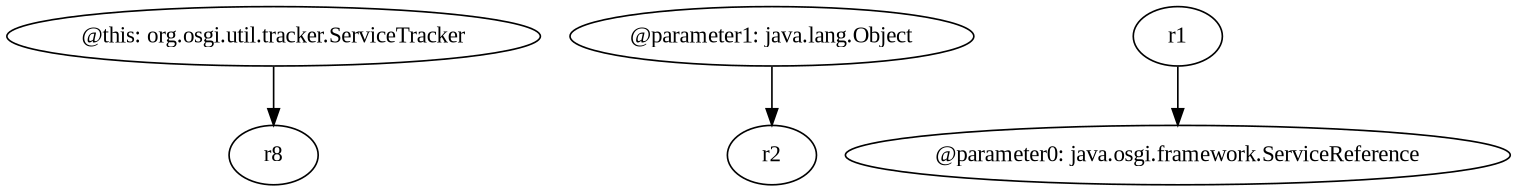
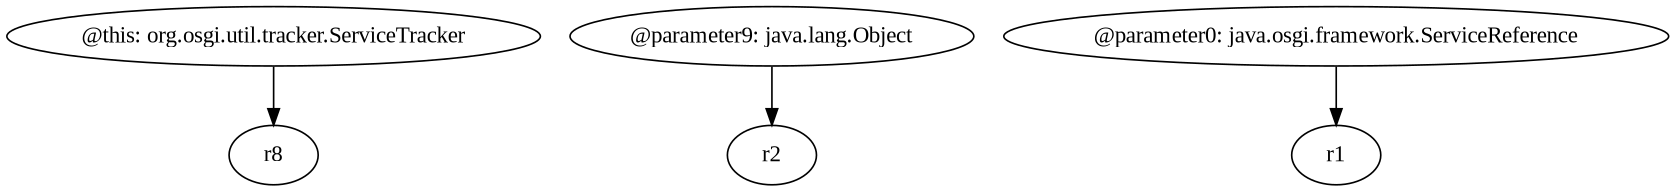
(772, 36) -> (772, 36)
(1178, 88) -> (1336, 88)
